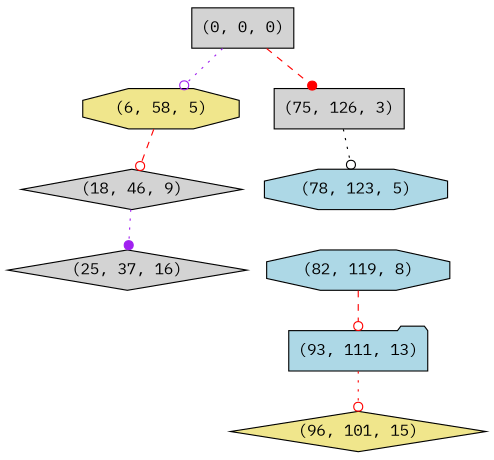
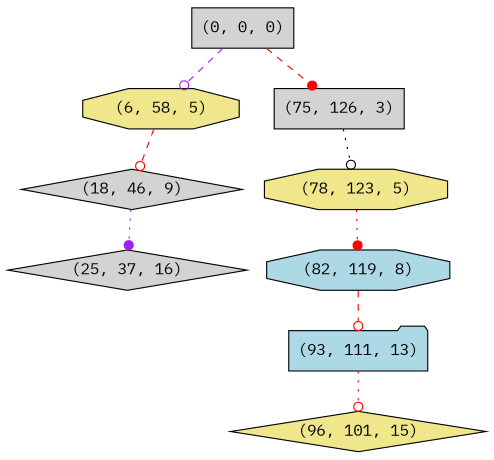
(205, 65) -> (205, 65)
(356, 189) -> (356, 189)
none -> (357, 225)
